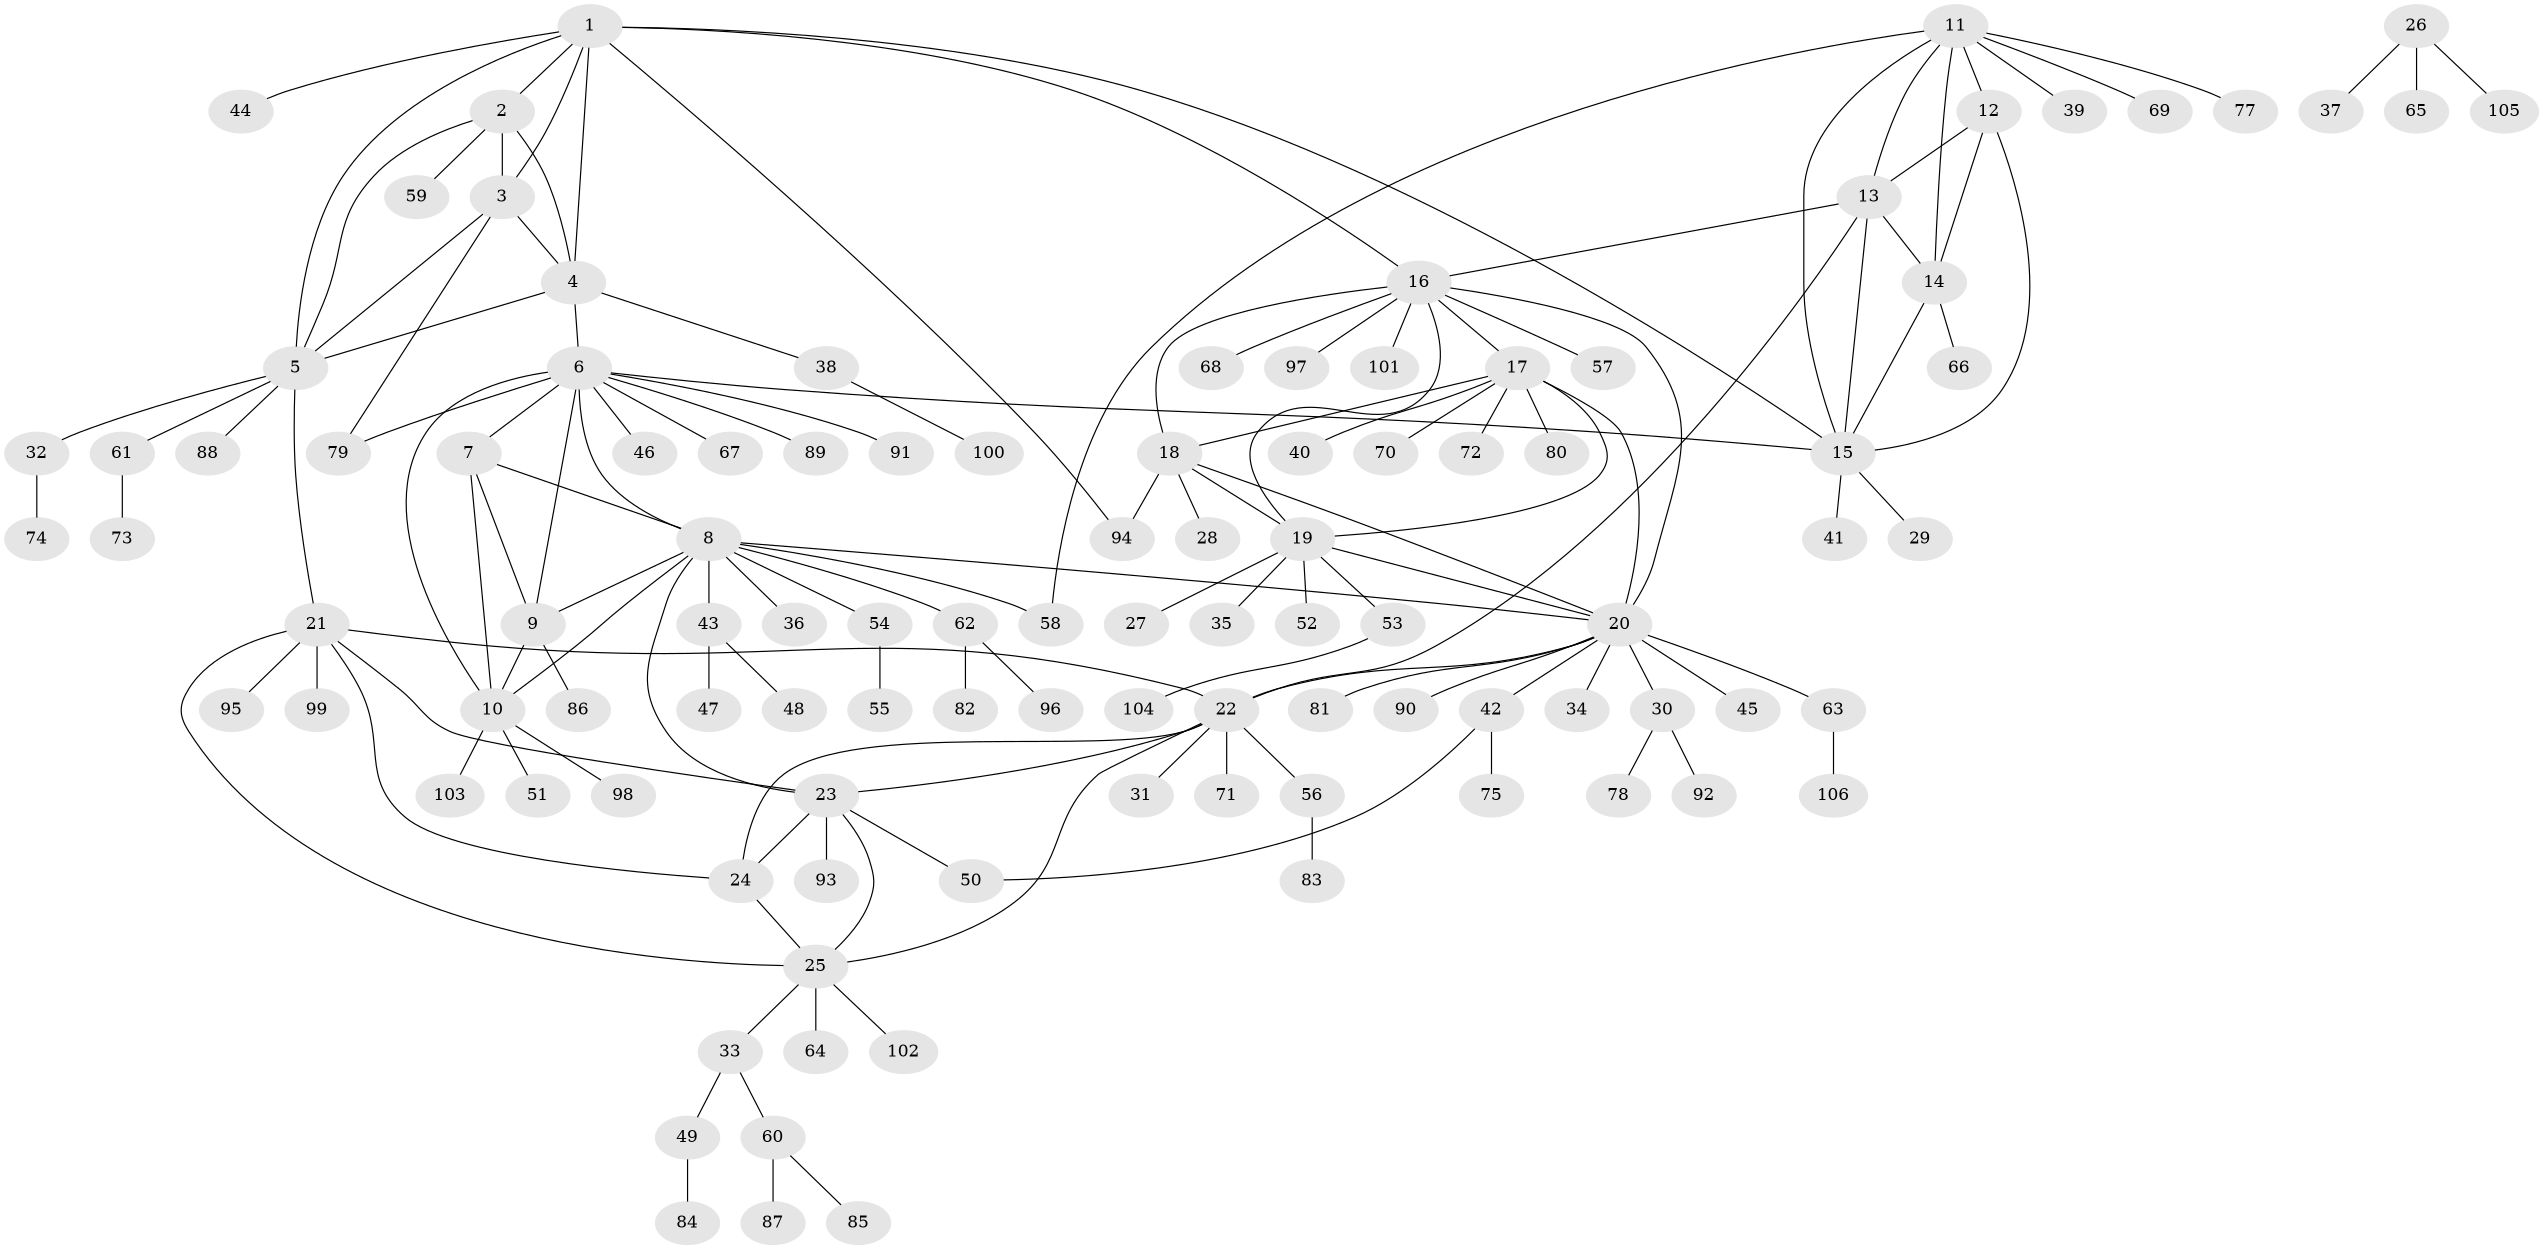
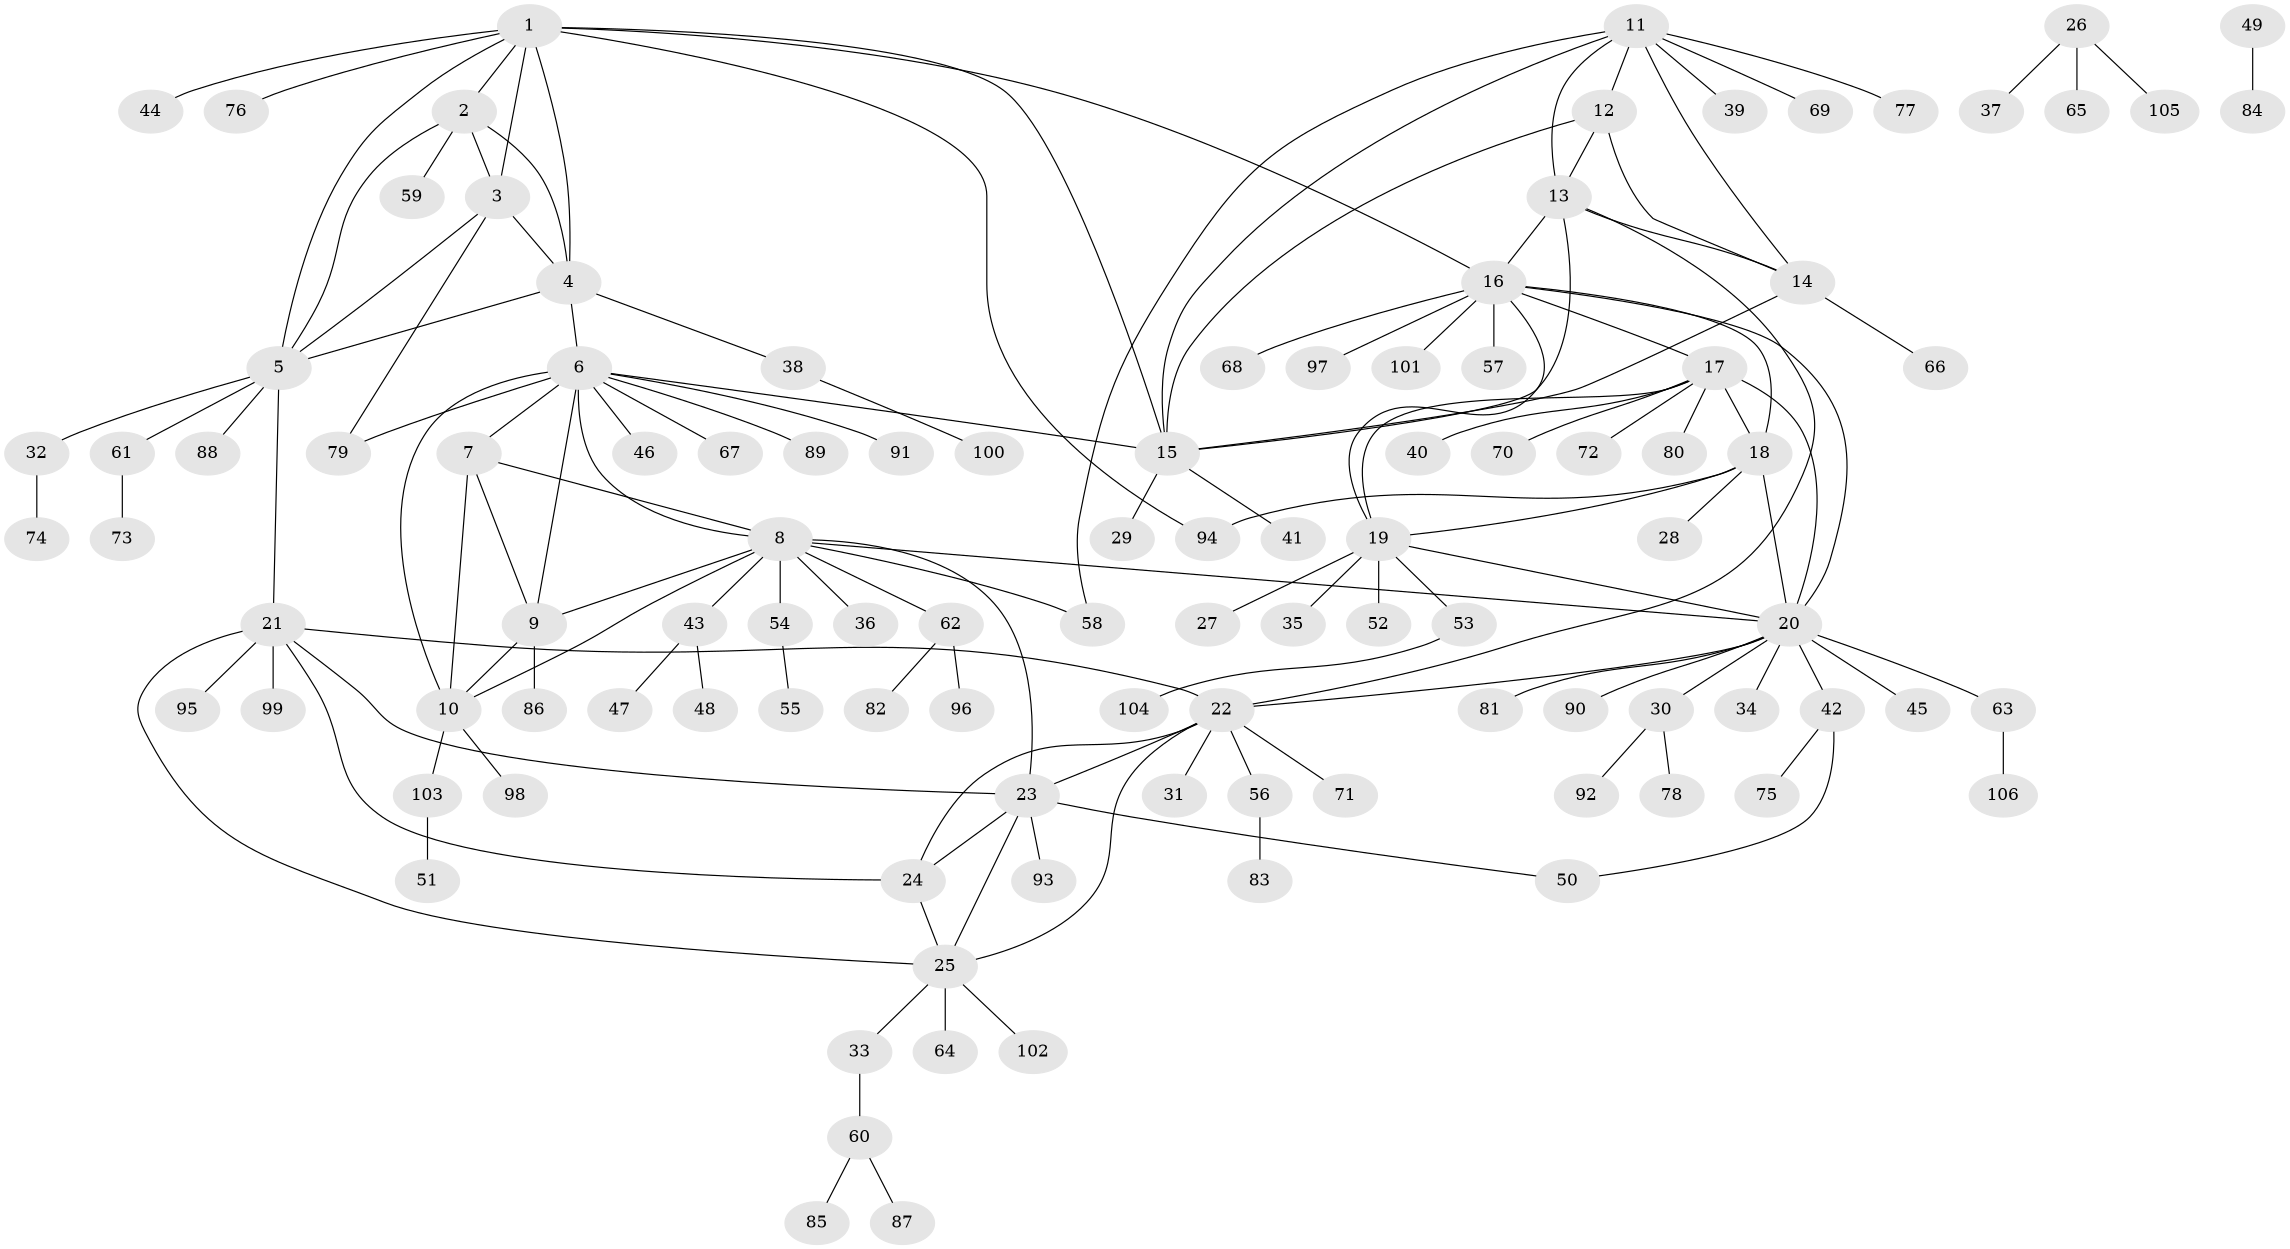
none -> (236, 112)
(517, 755) -> (428, 845)
(709, 1095) -> none
